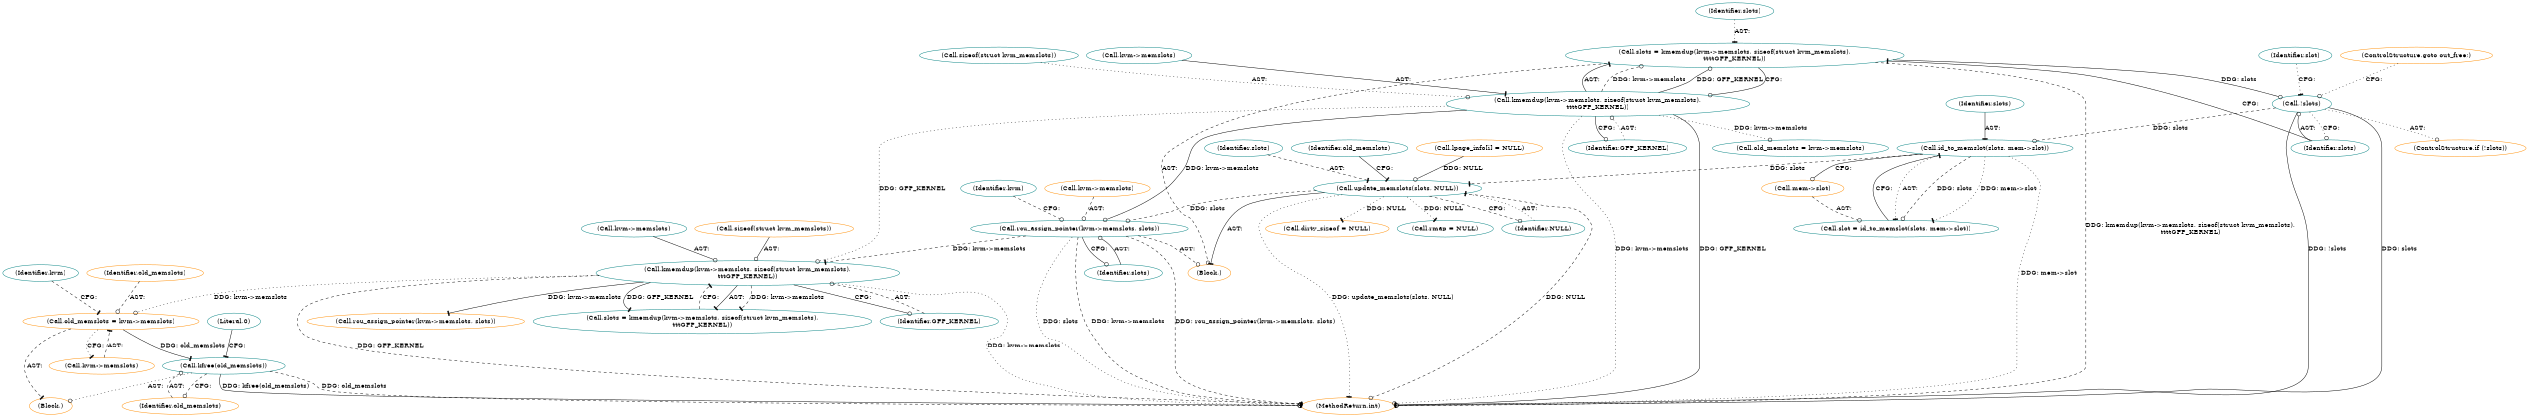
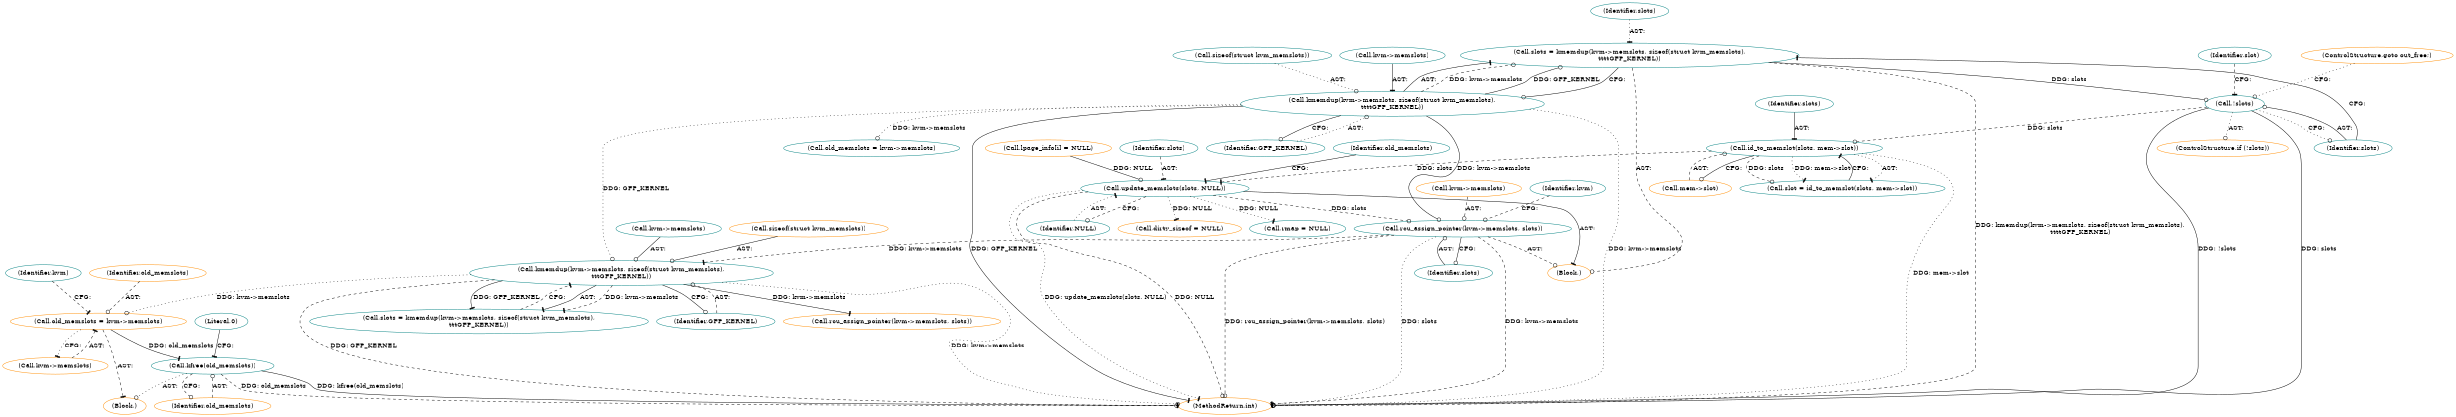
(2298, 79) -> (2235, 79)
(1834, 211) -> (1700, 161)
